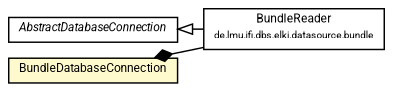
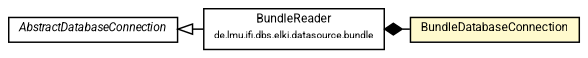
(188, 51) -> (406, 29)
